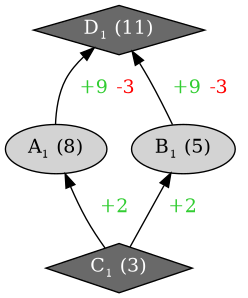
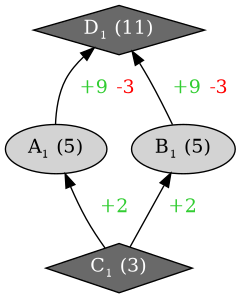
(67, 147) -> (67, 147)
